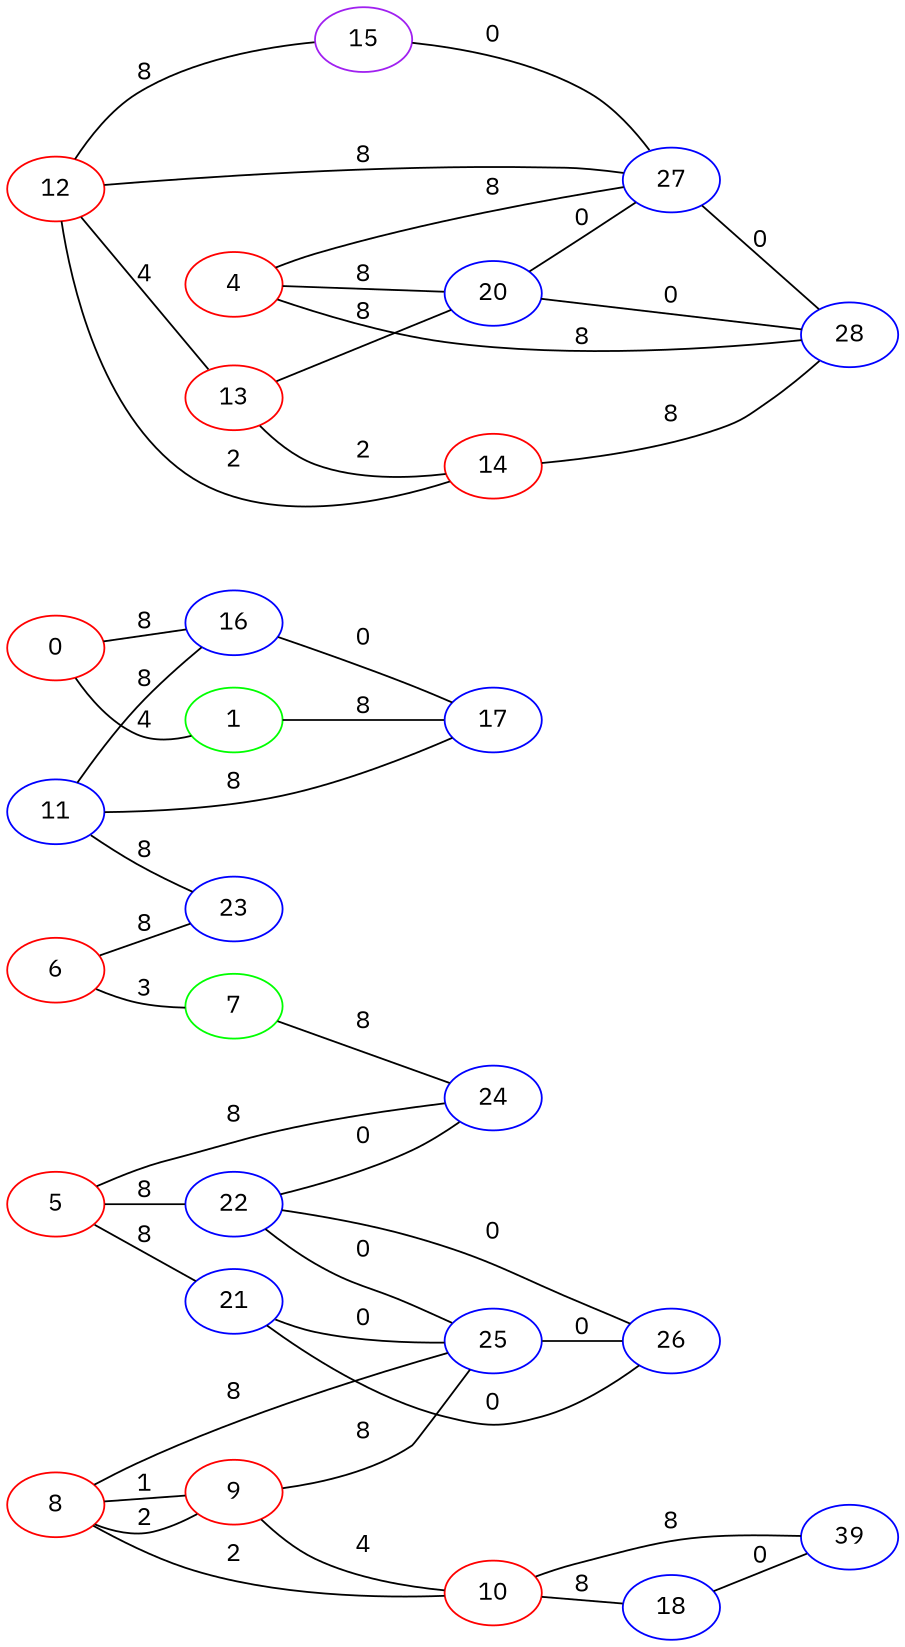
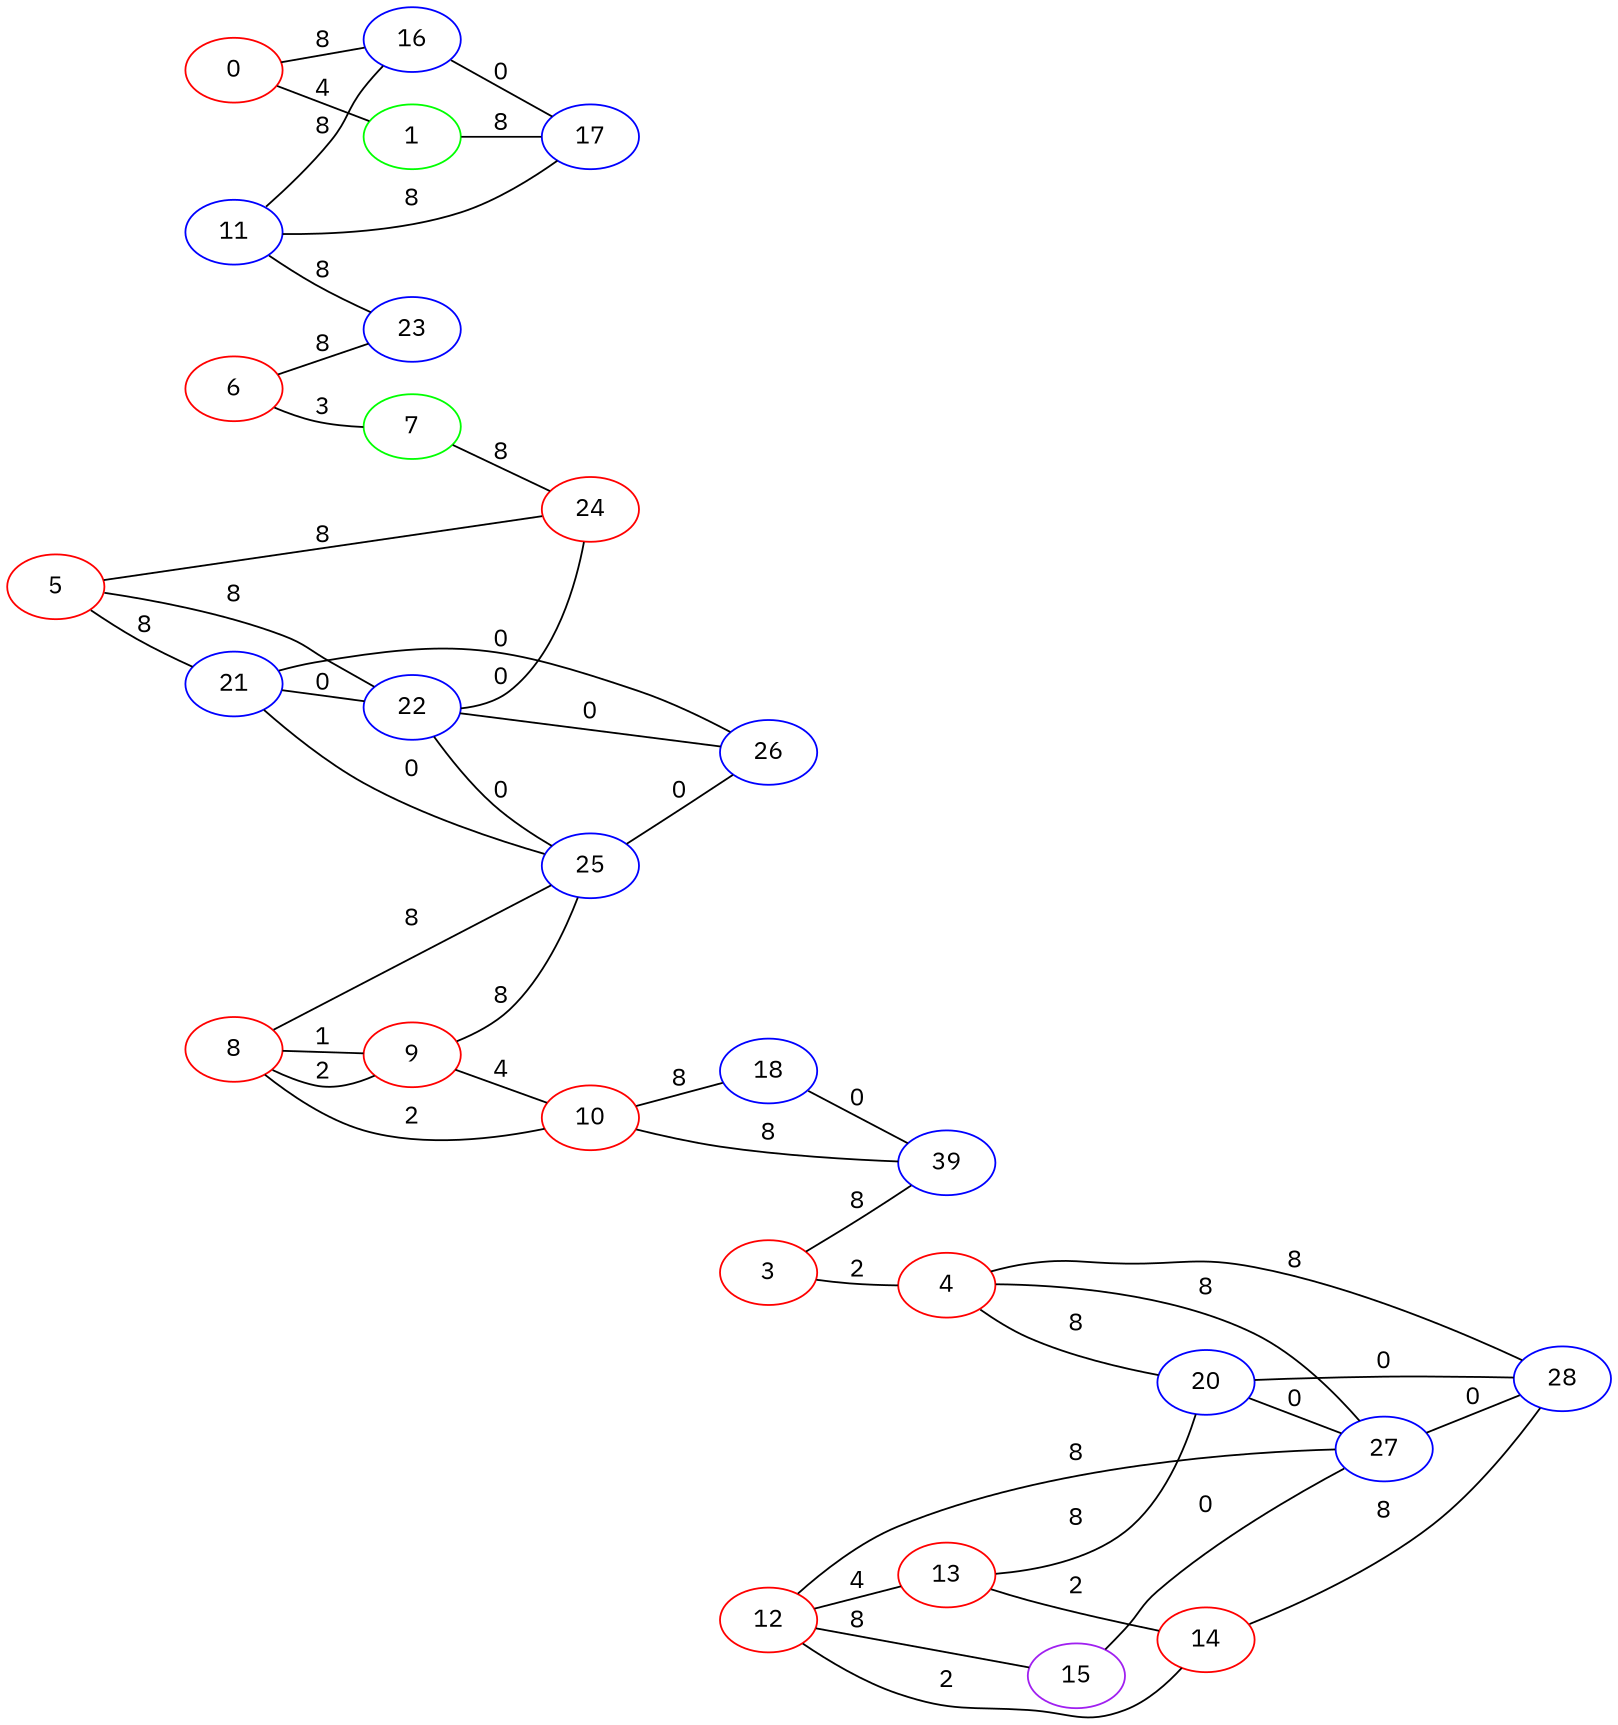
none -> (323, 696)
(493, 1098) -> (590, 509)
none -> (769, 1273)
